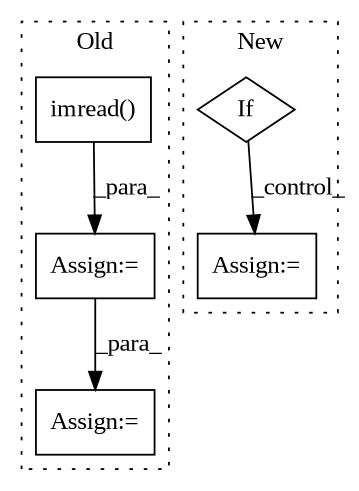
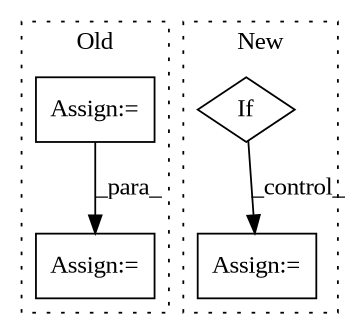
(93, 110) -> none
